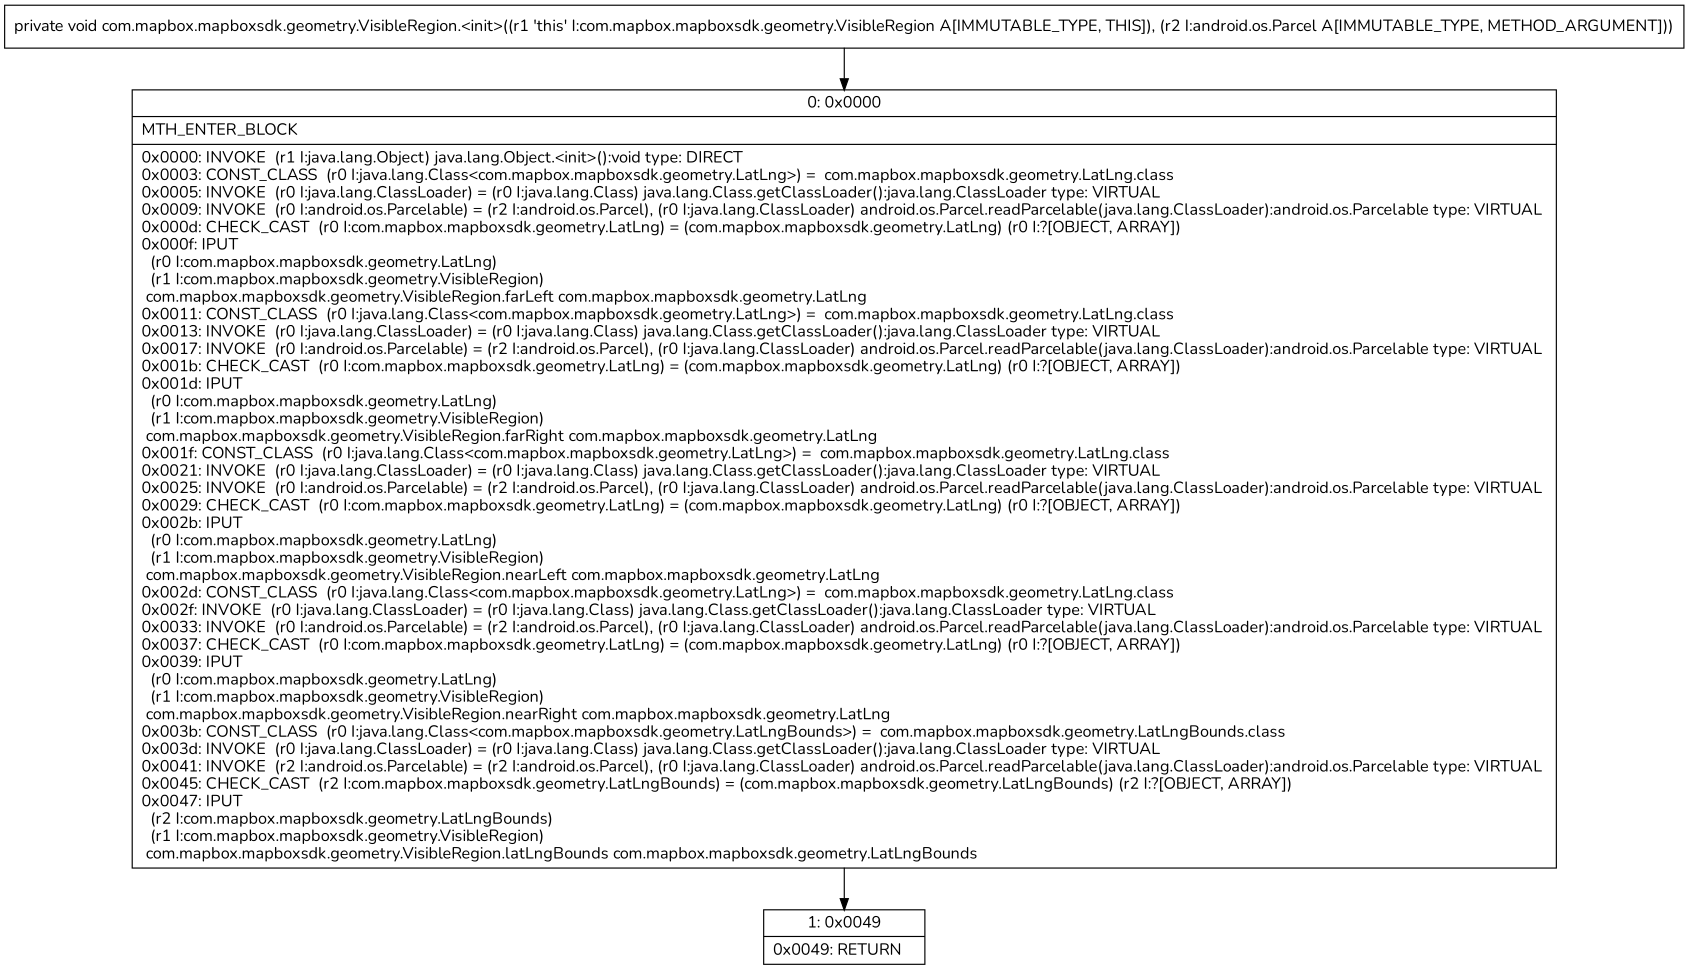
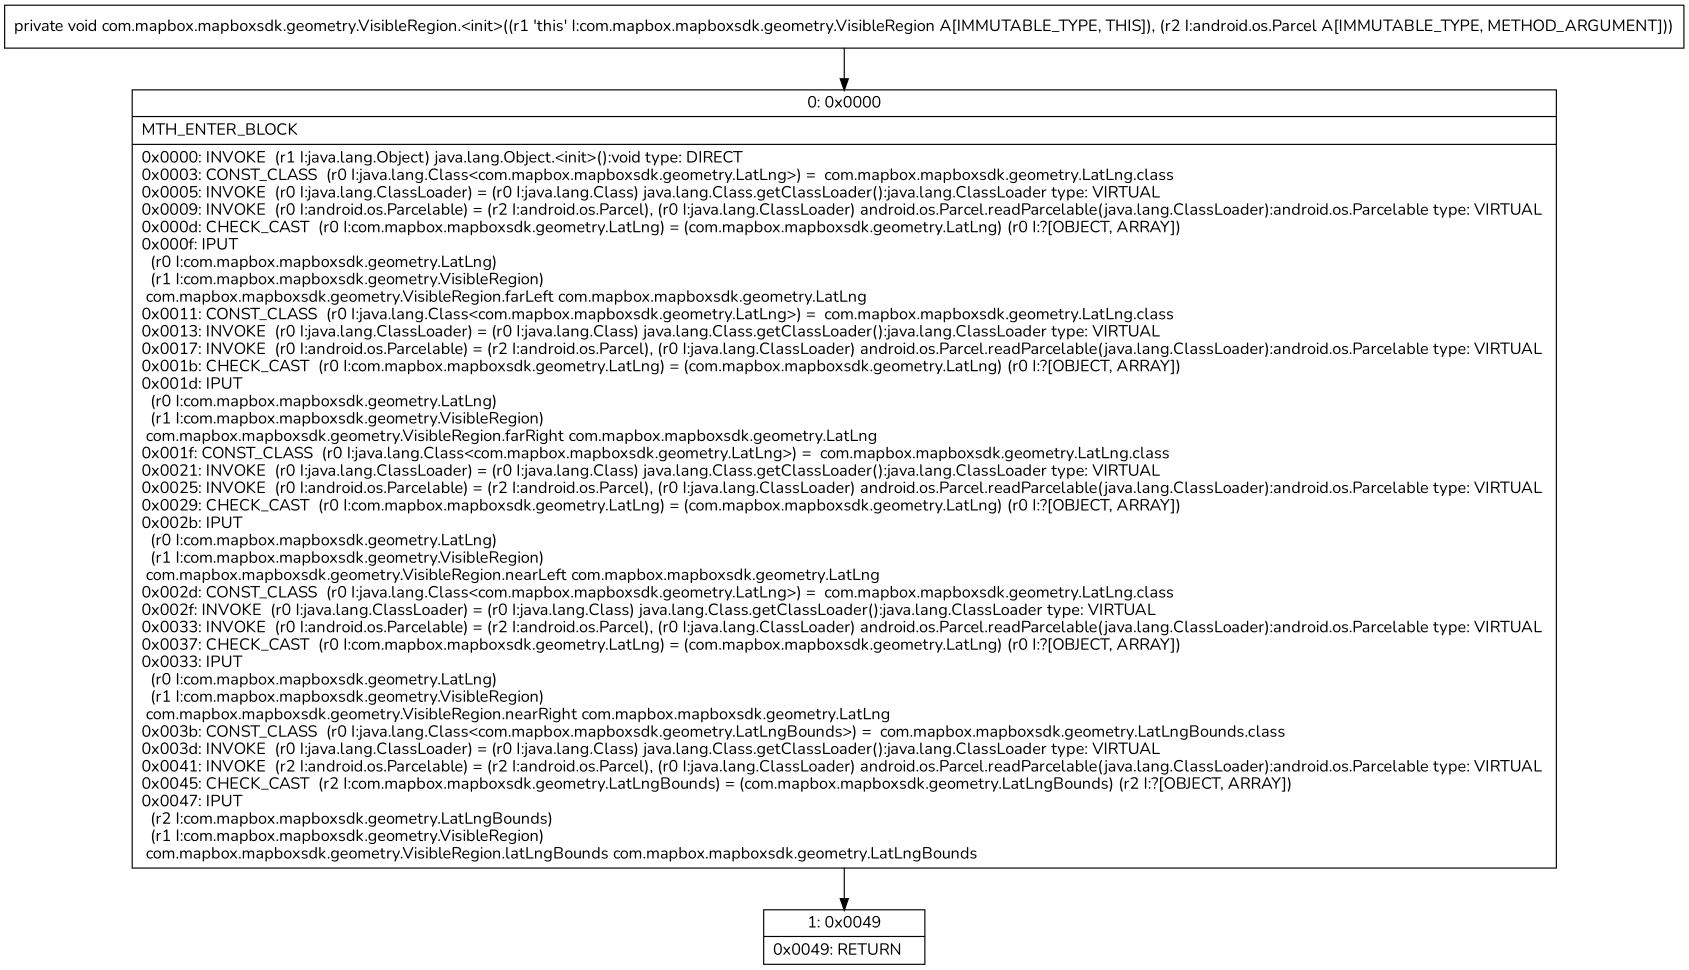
(197, 662) -> (197, 662)
